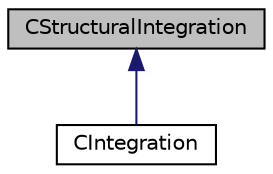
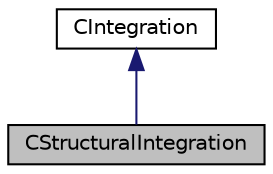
(136, 98) -> (136, 98)
